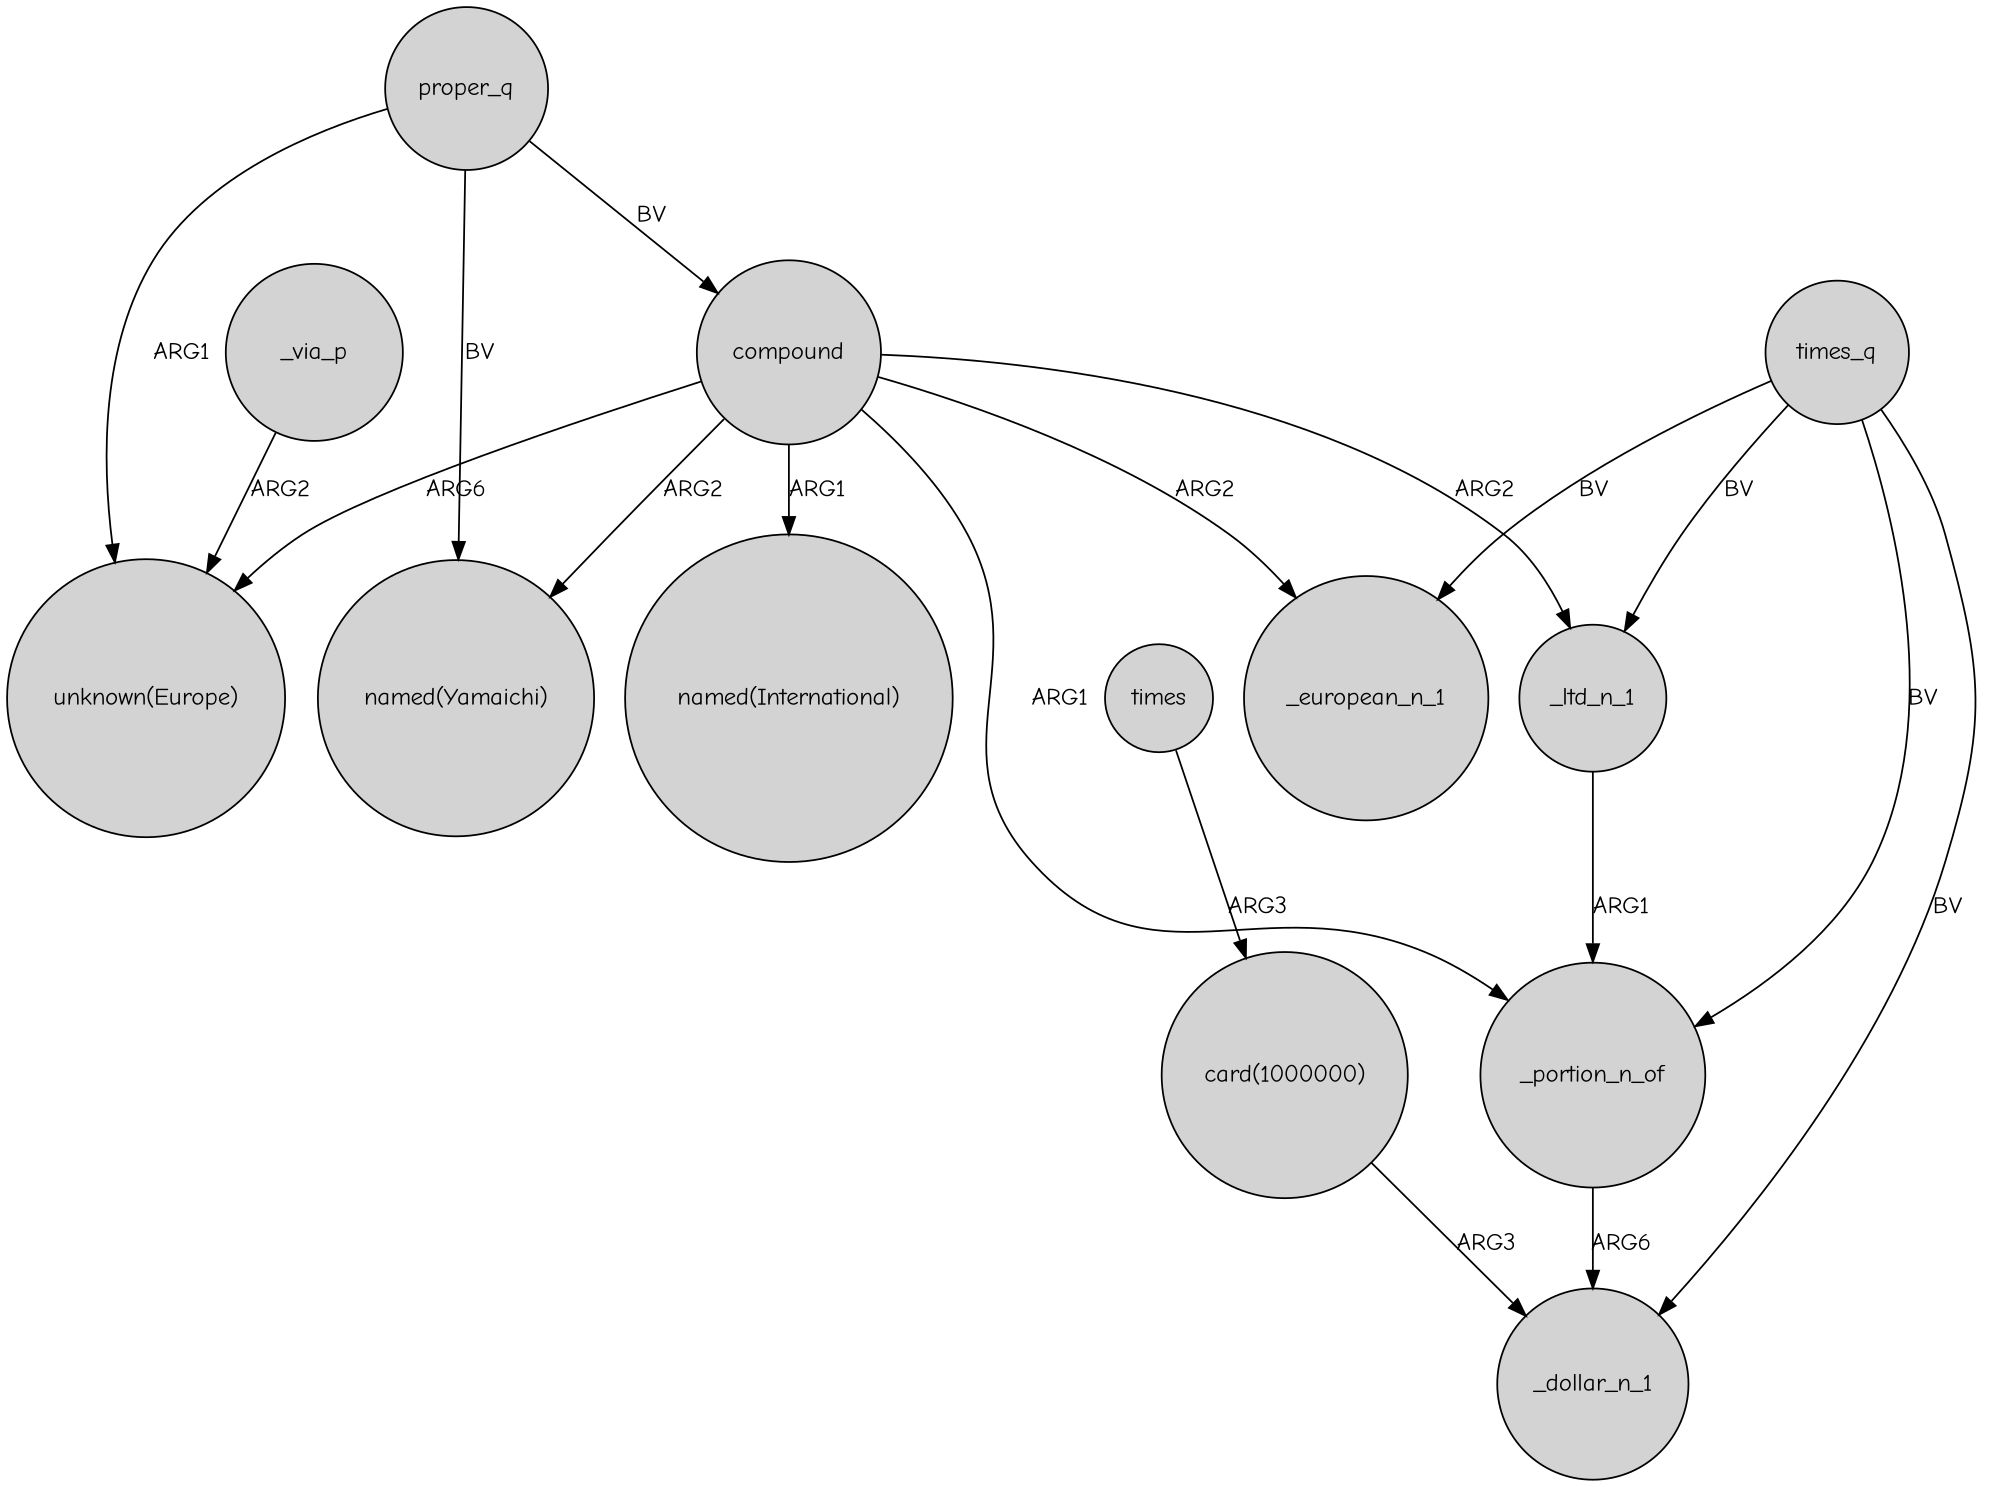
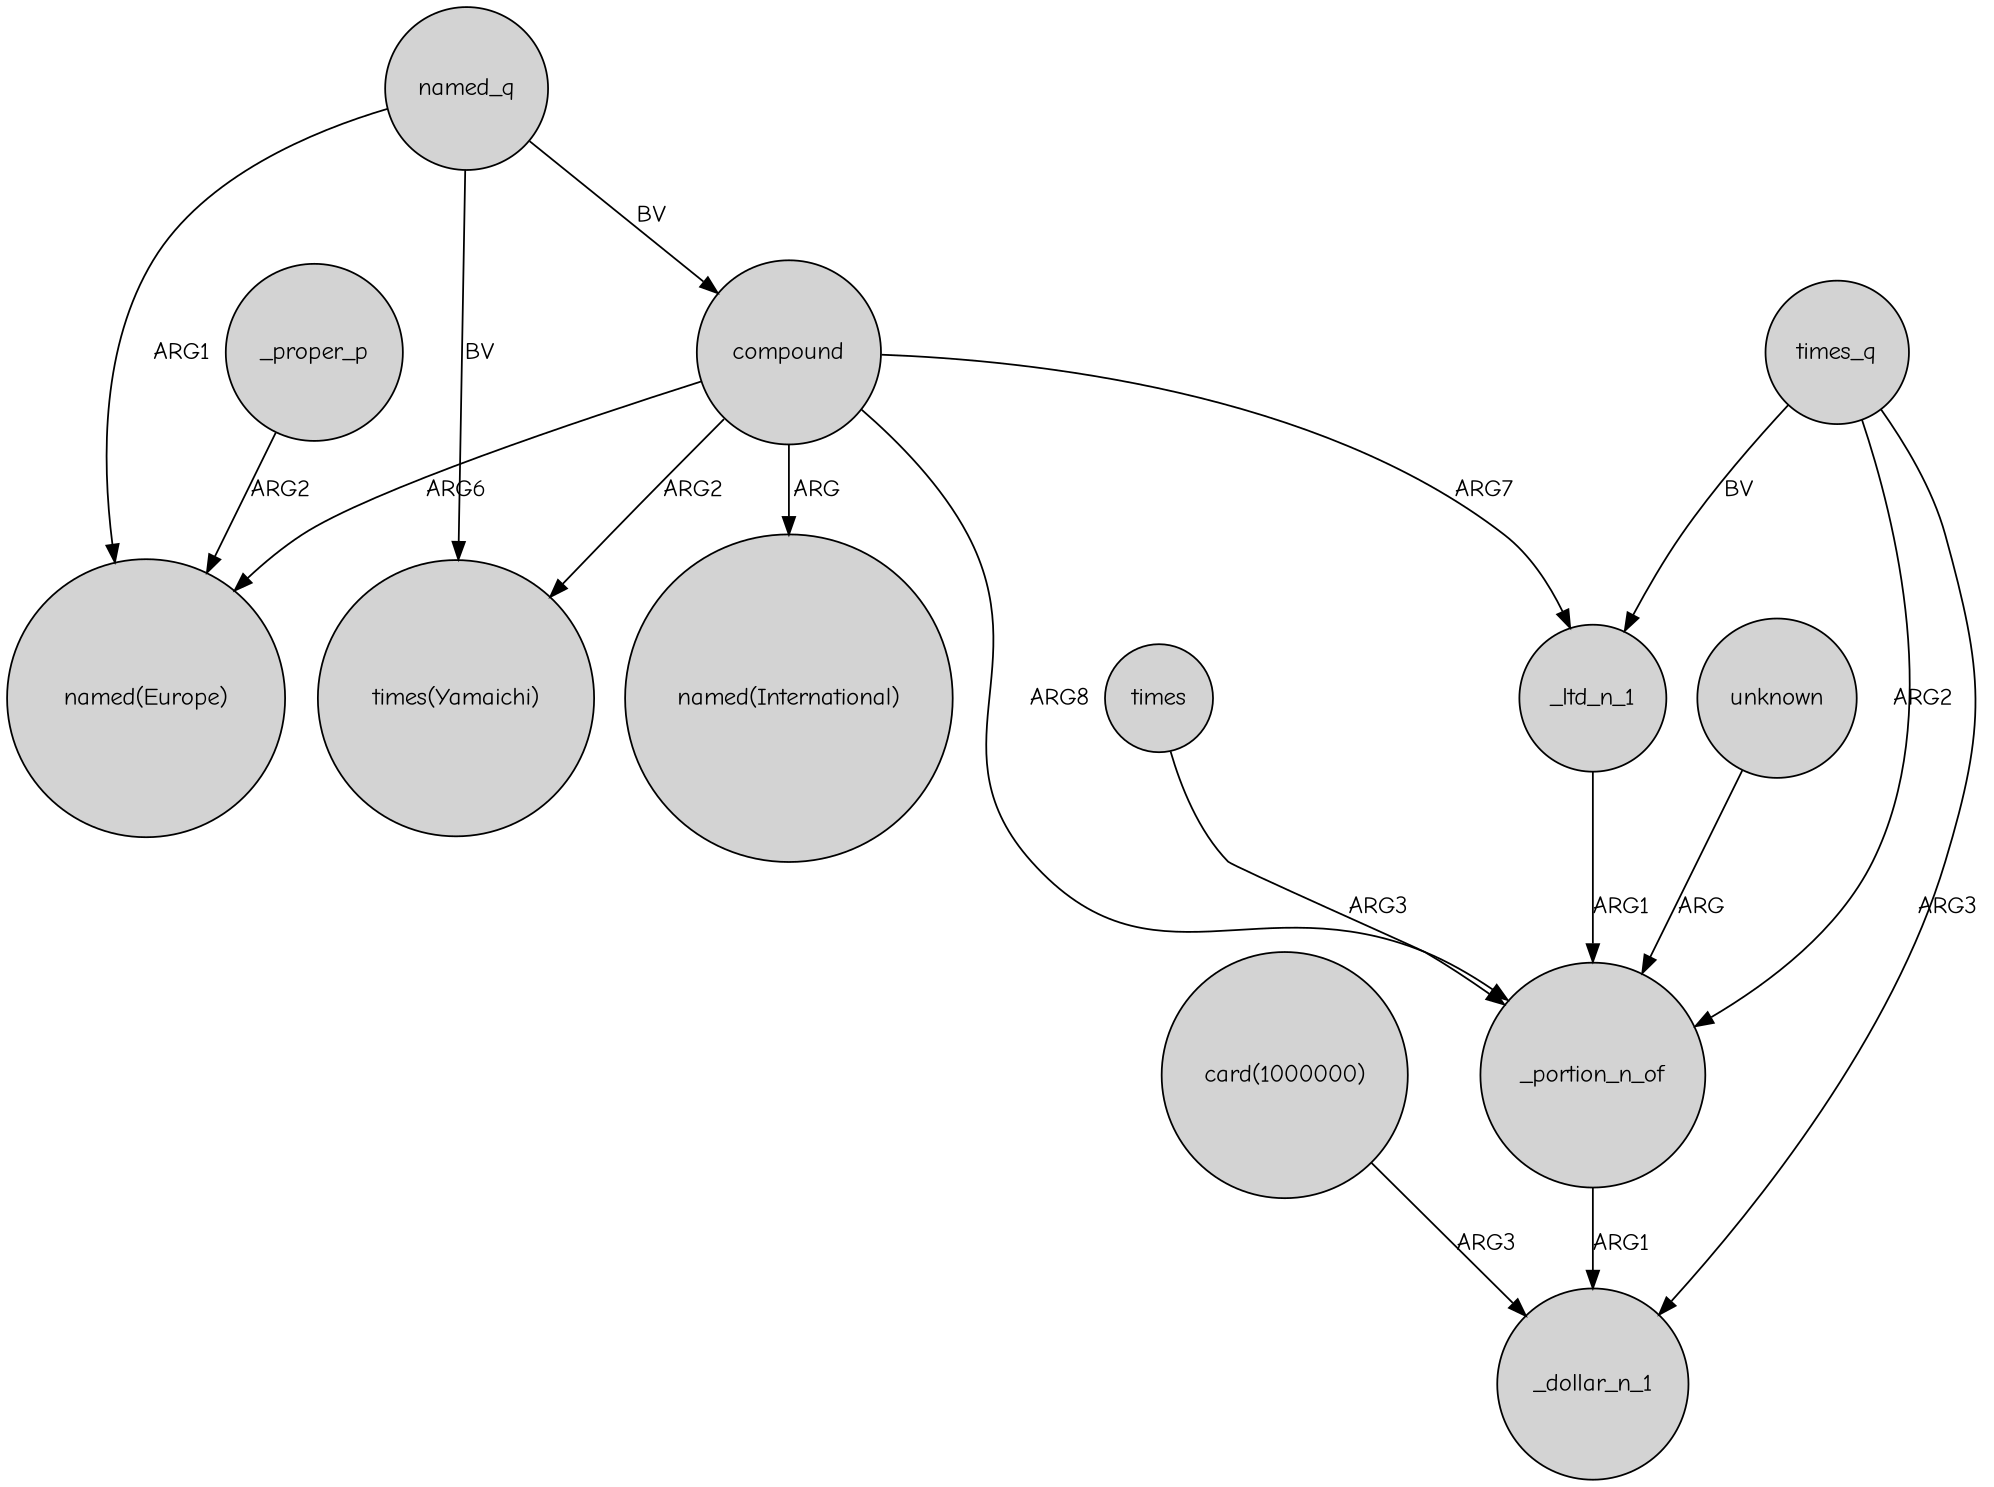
(467, 89) -> (467, 89)
(314, 352) -> (314, 352)
(817, 490) -> (817, 490)
(1485, 490) -> (1485, 490)
(146, 698) -> (146, 698)
(456, 698) -> (456, 698)
(1060, 698) -> (1060, 698)
(1366, 698) -> none
none -> (1777, 698)
(1923, 698) -> (1923, 698)
(1208, 845) -> (1304, 897)
(1948, 907) -> (1948, 907)
(1621, 1243) -> (1621, 1243)
